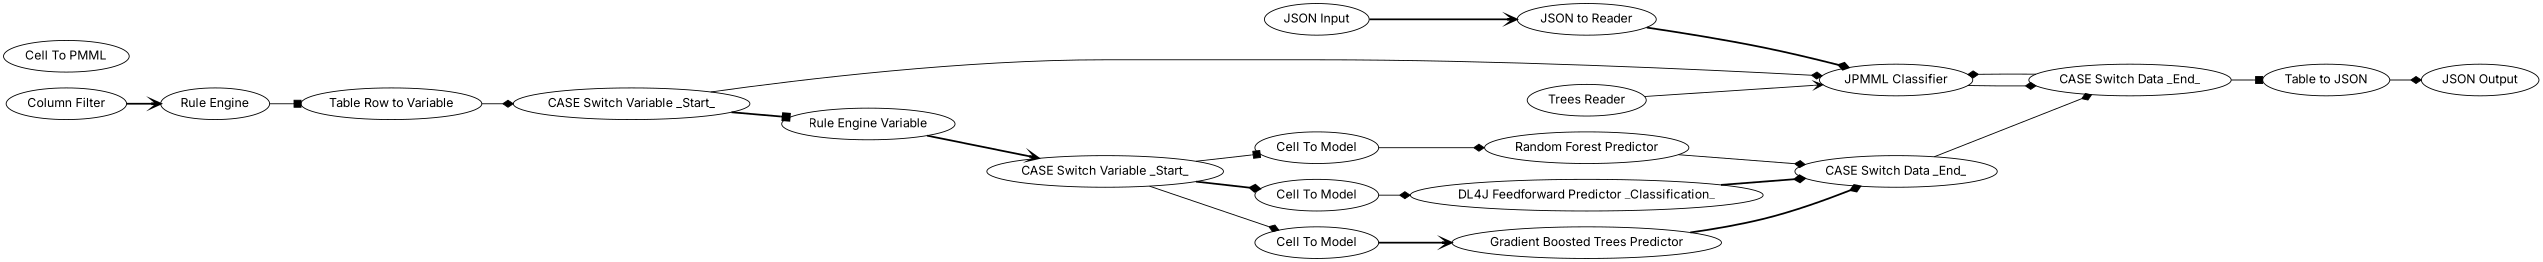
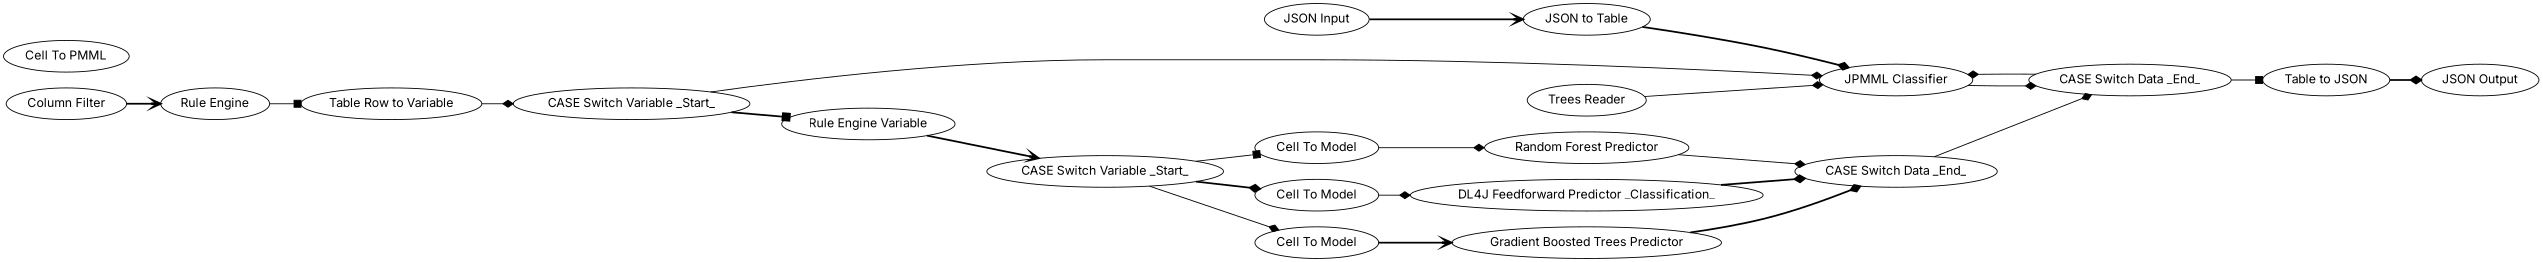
(1587, 19) -> (1587, 19)
(2400, 80) -> (2400, 80)
(1729, 91) -> (1728, 91)
